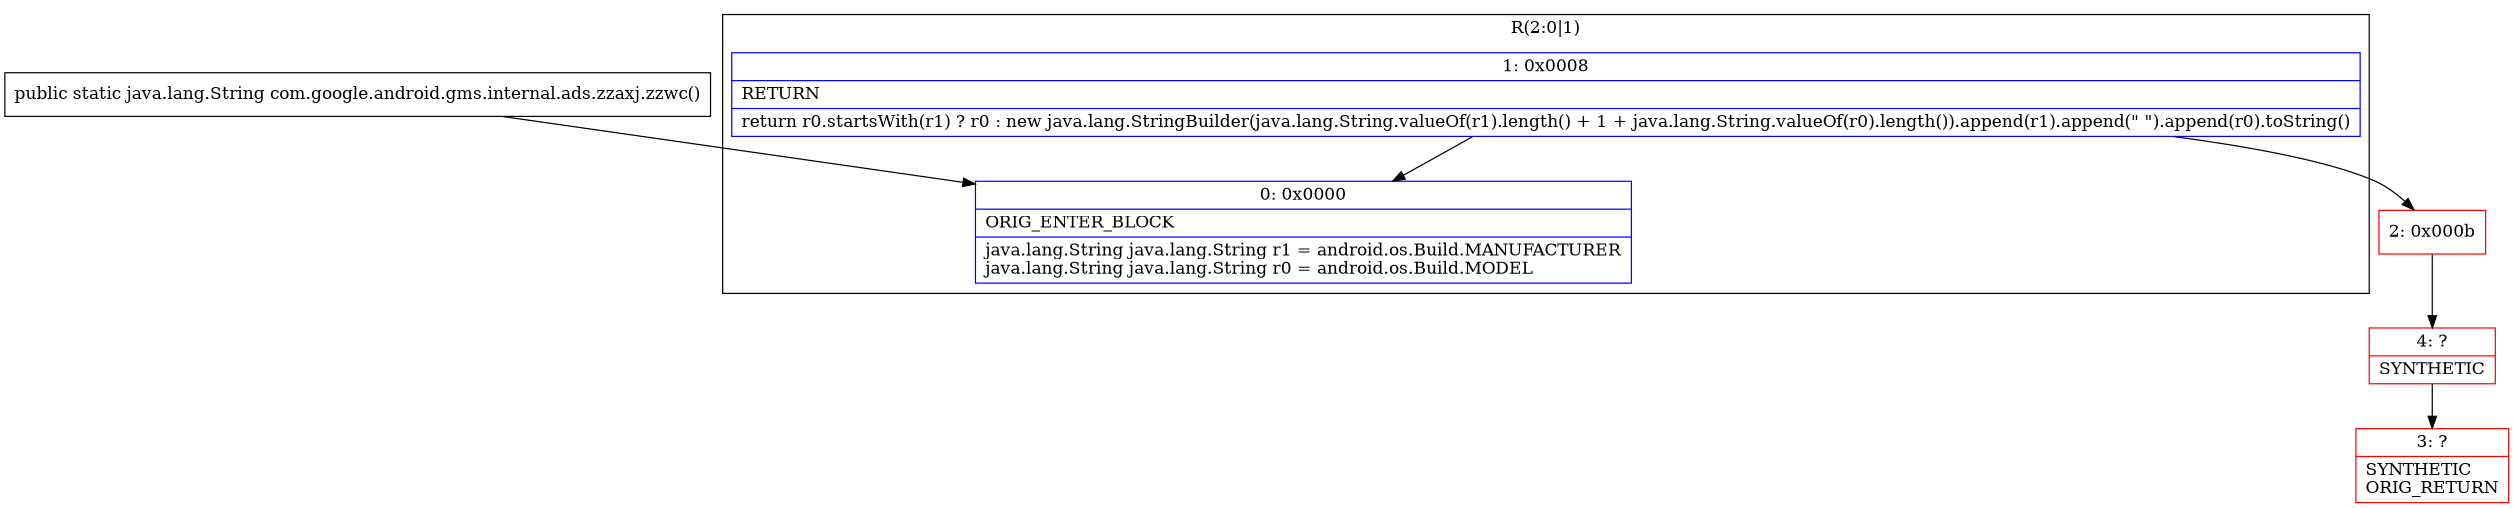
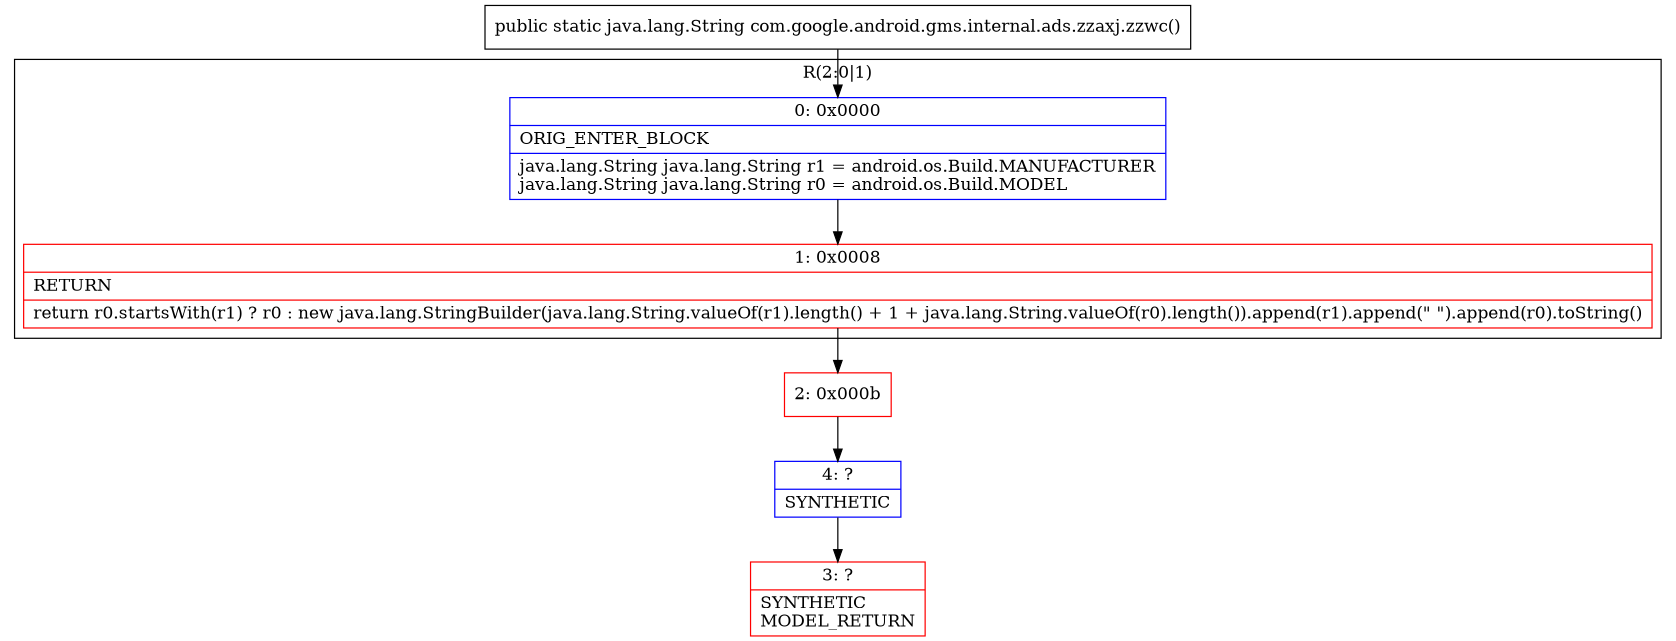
(1546, 95) -> (838, 286)
(1438, 156) -> (838, 216)
(2432, 356) -> (838, 489)
(2432, 488) -> (838, 621)
